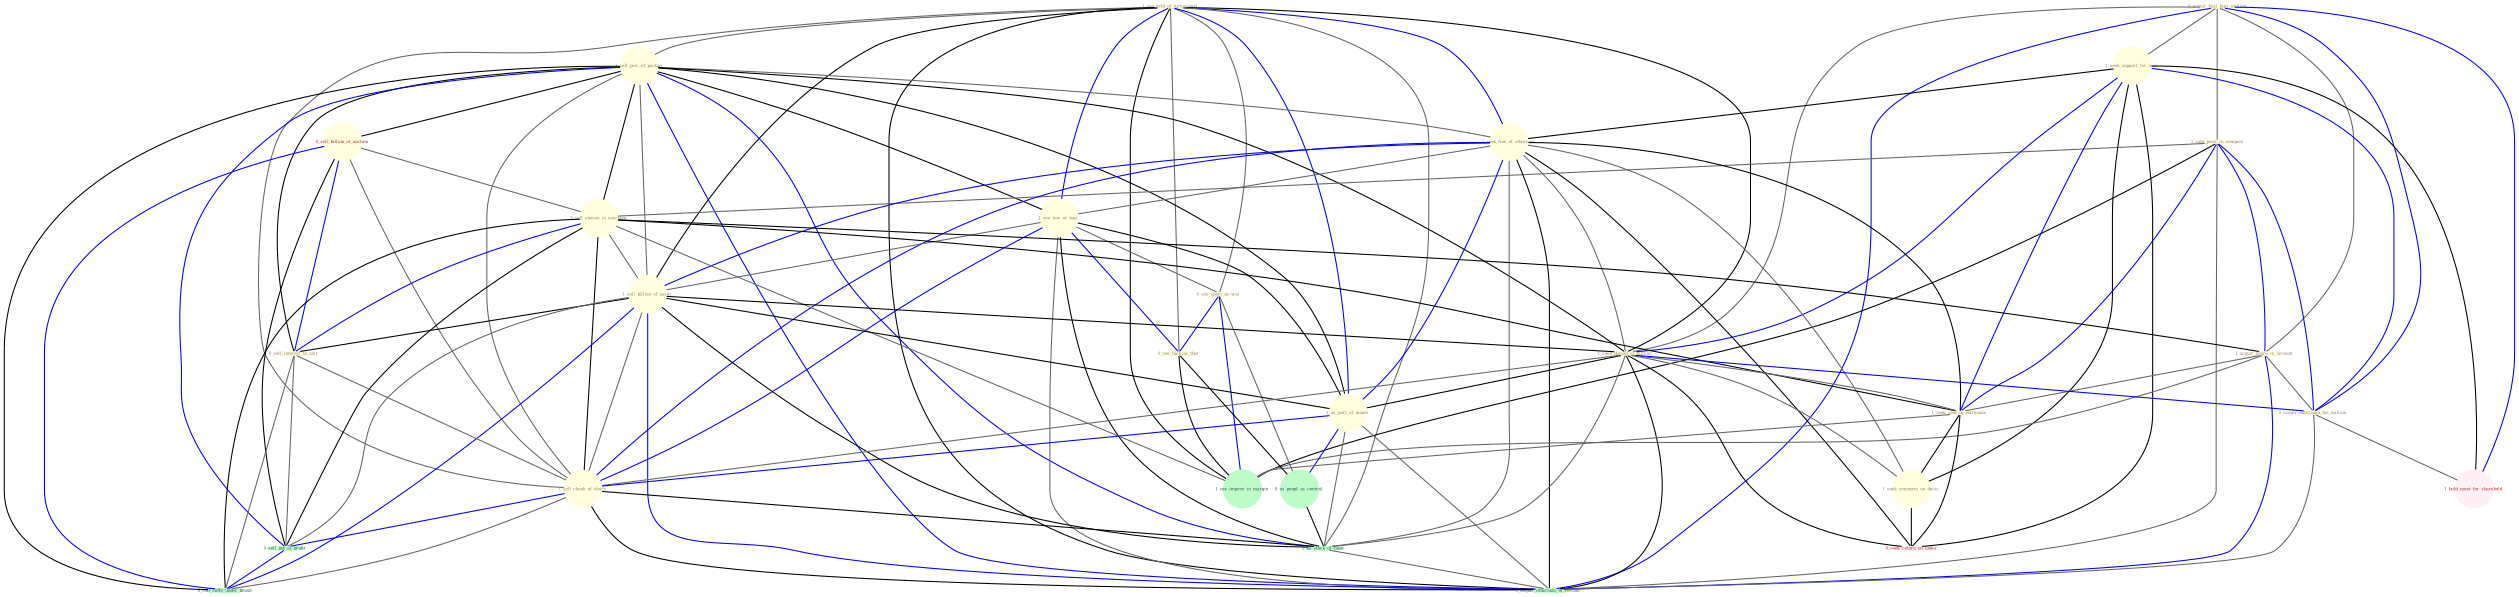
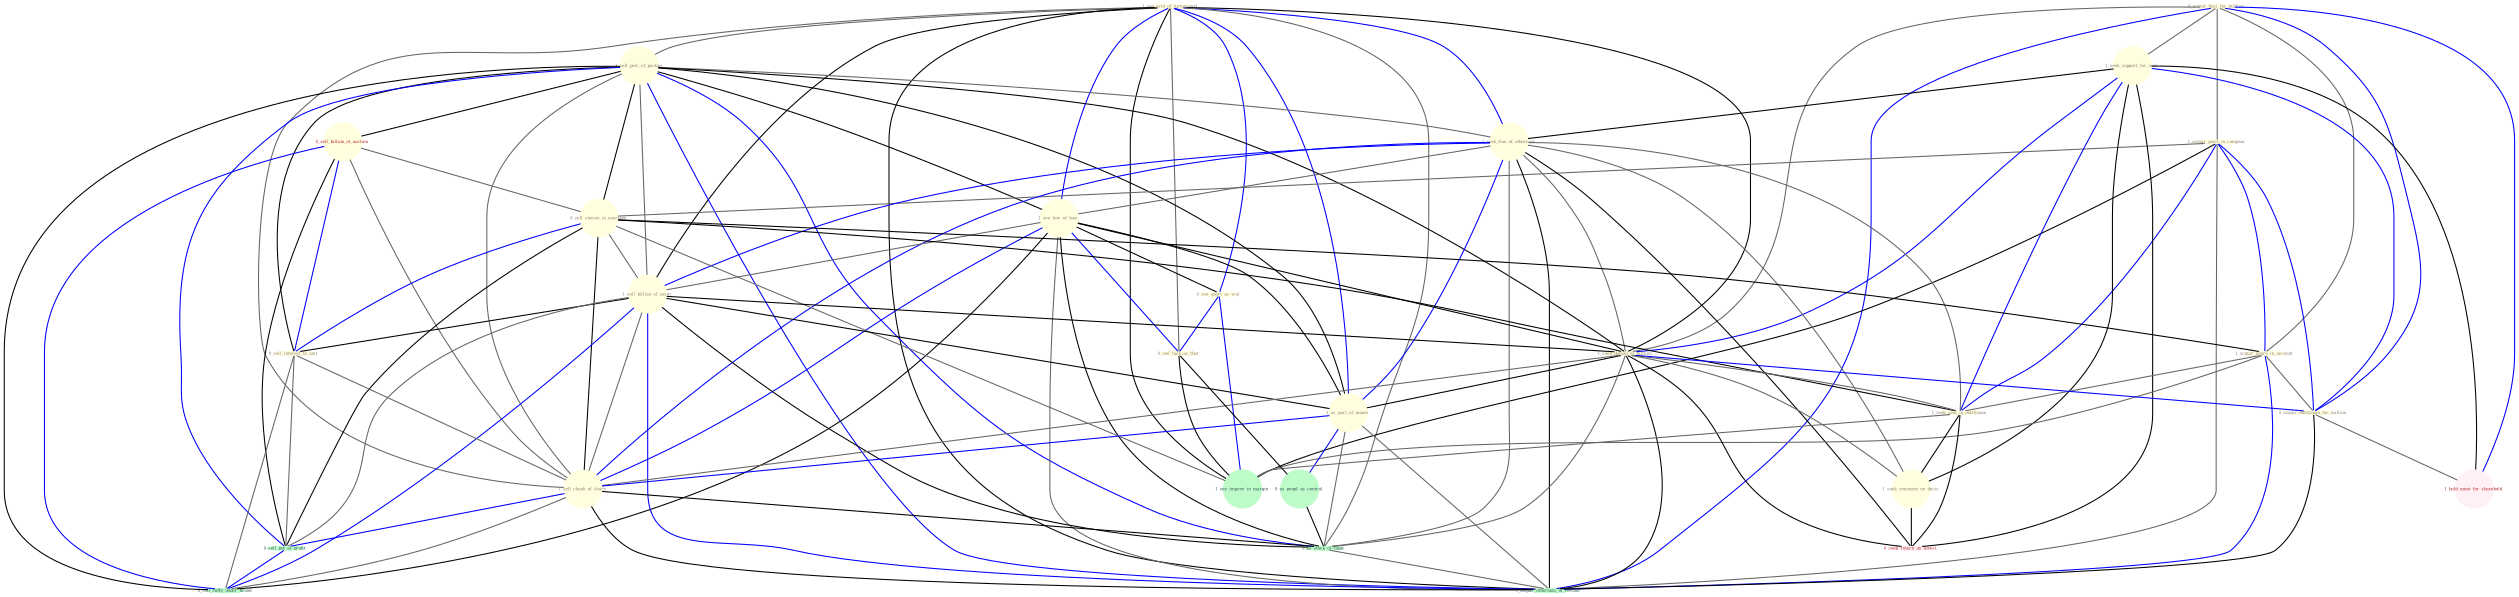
(2217, 6) -> (2217, 6)
(1246, 136) -> (1246, 136)
(2217, 142) -> (2217, 142)
(1808, 195) -> (1808, 195)
(1147, 259) -> (1147, 259)
none -> (1295, 275)
(324, 290) -> (704, 489)
(1256, 384) -> none
(1911, 548) -> (1911, 548)
(1993, 575) -> (1993, 575)
